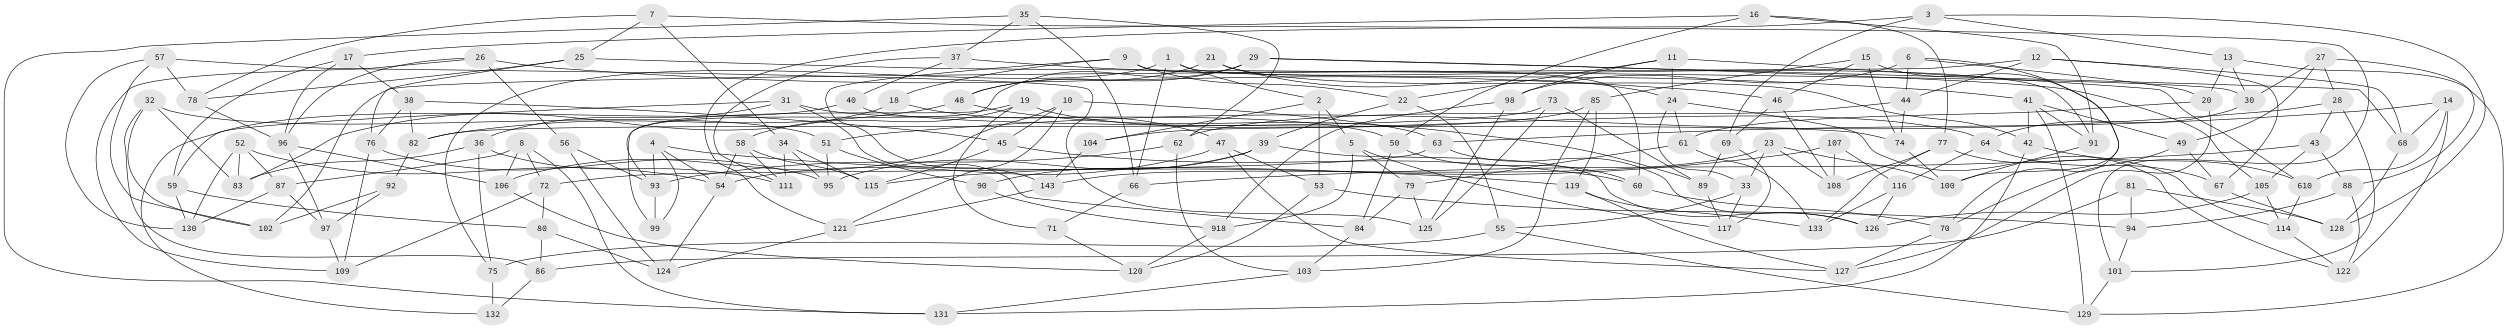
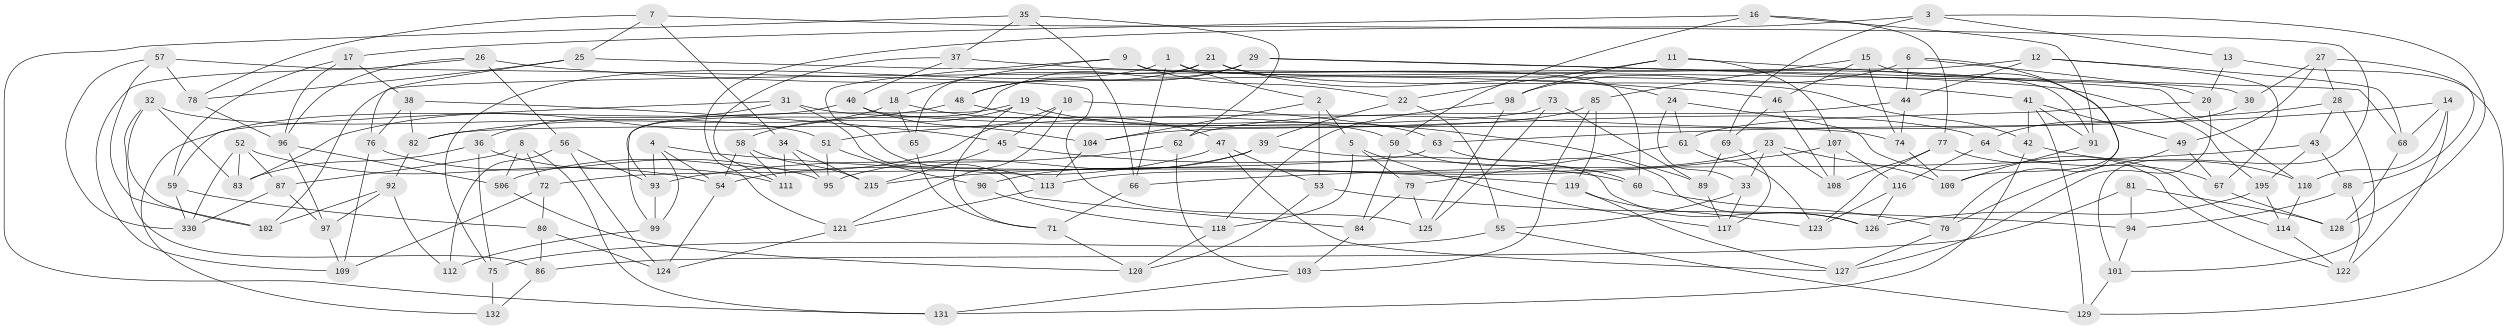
(1672, 79) -> (1807, 97)
(2239, 79) -> none
none -> (1006, 130)
none -> (914, 143)
(502, 186) -> (502, 186)
(871, 186) -> (871, 186)
(1047, 186) -> (1047, 186)
(2262, 186) -> (2262, 186)
(2305, 186) -> (2305, 186)
(189, 229) -> (189, 229)
(1219, 229) -> (1219, 229)
(1815, 229) -> (1815, 229)
none -> (450, 272)
